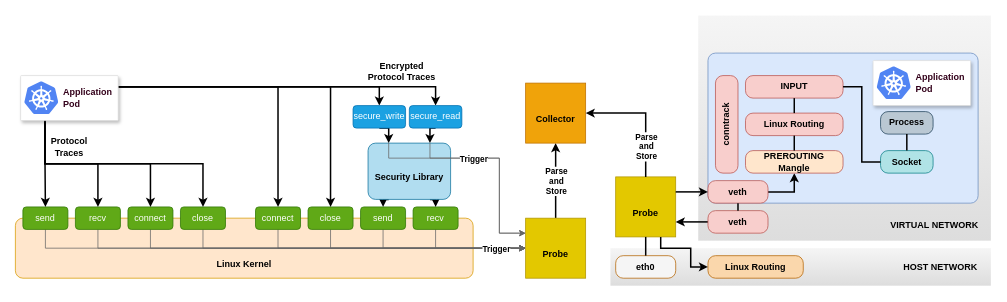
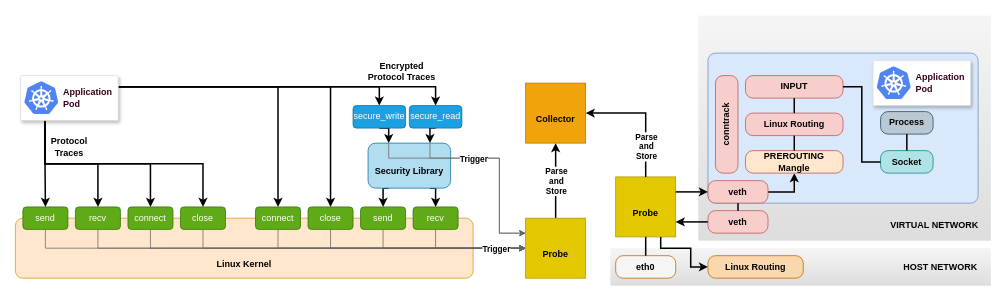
(409, 171) -> (409, 165)
